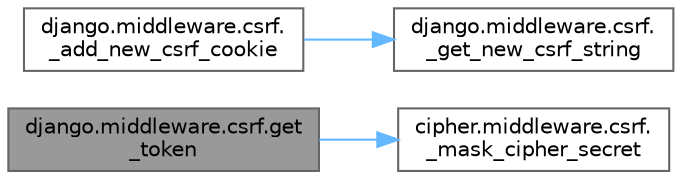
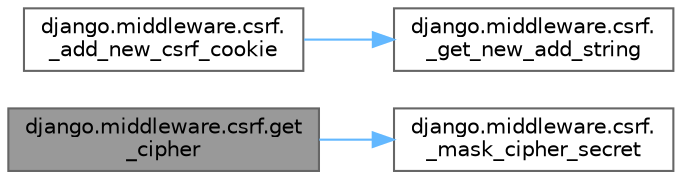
(534, 40) -> (534, 40)
(164, 140) -> (164, 140)
(534, 140) -> (534, 140)
